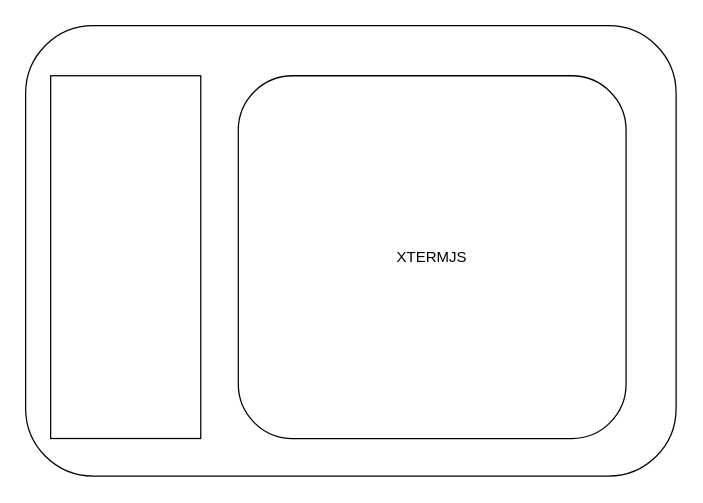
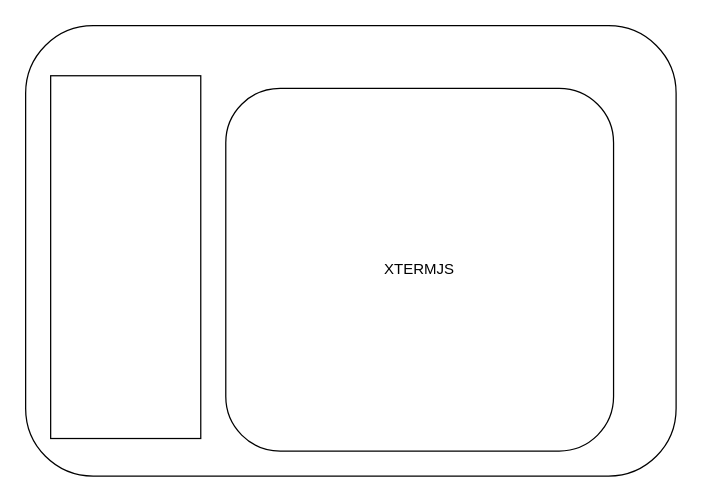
(432, 257) -> (419, 269)
